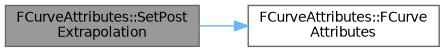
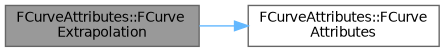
(102, 26) -> (102, 26)
